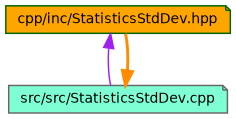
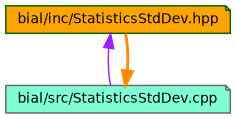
(118, 20) -> (118, 20)
(118, 99) -> (118, 99)
